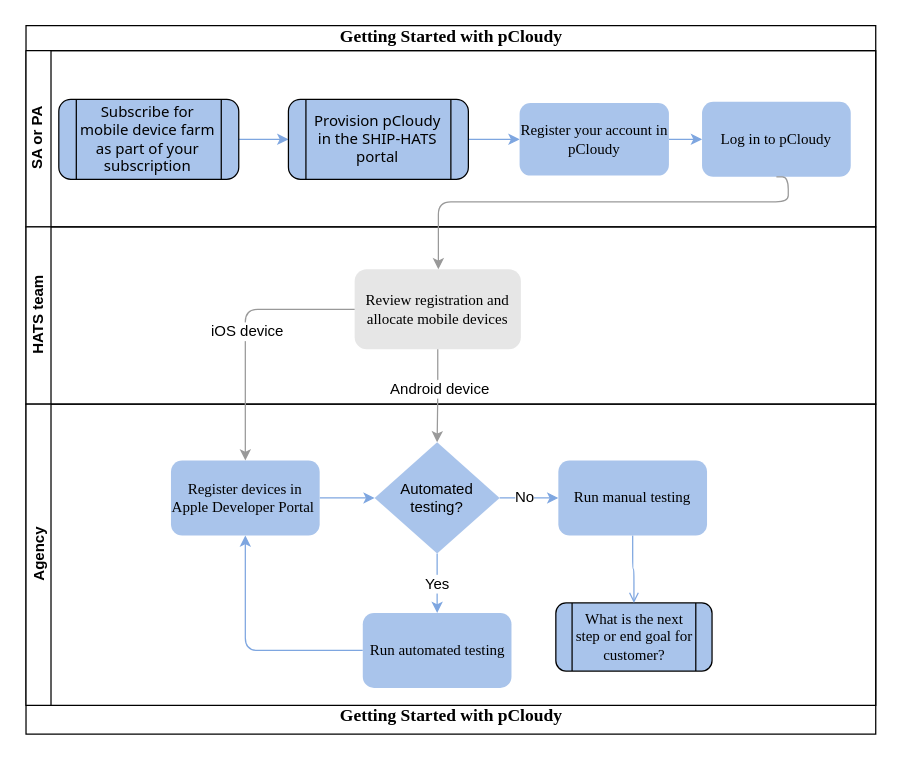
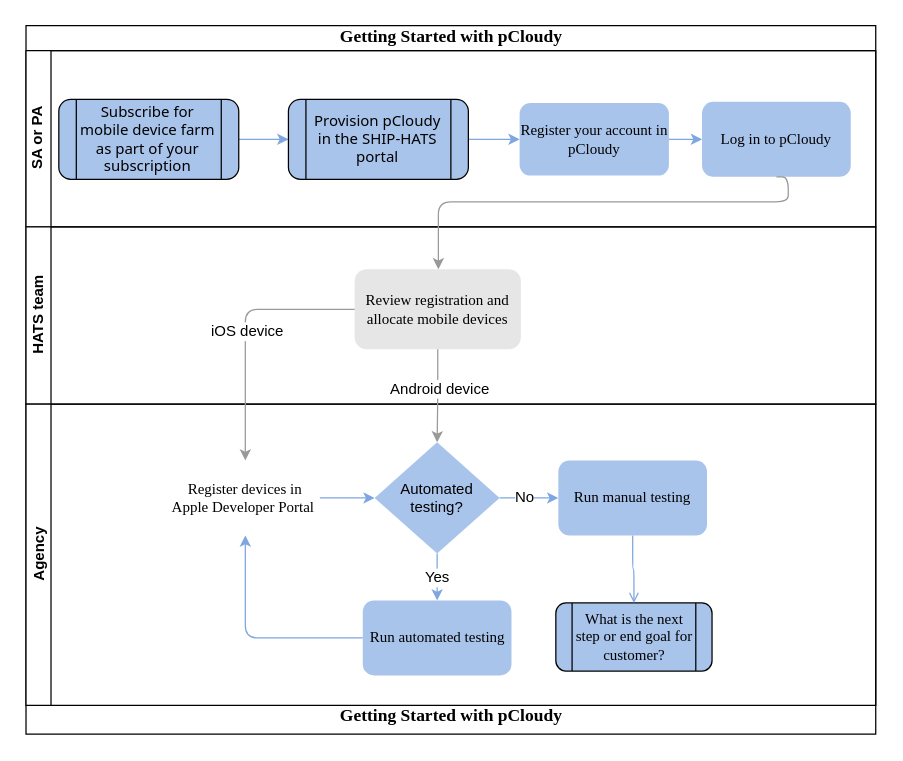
(245, 498) -> (245, 498)
(437, 651) -> (437, 638)
